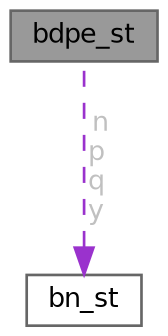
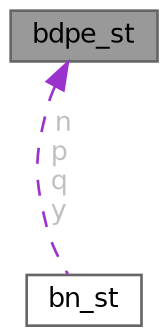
(84, 154) -> (38, 182)
